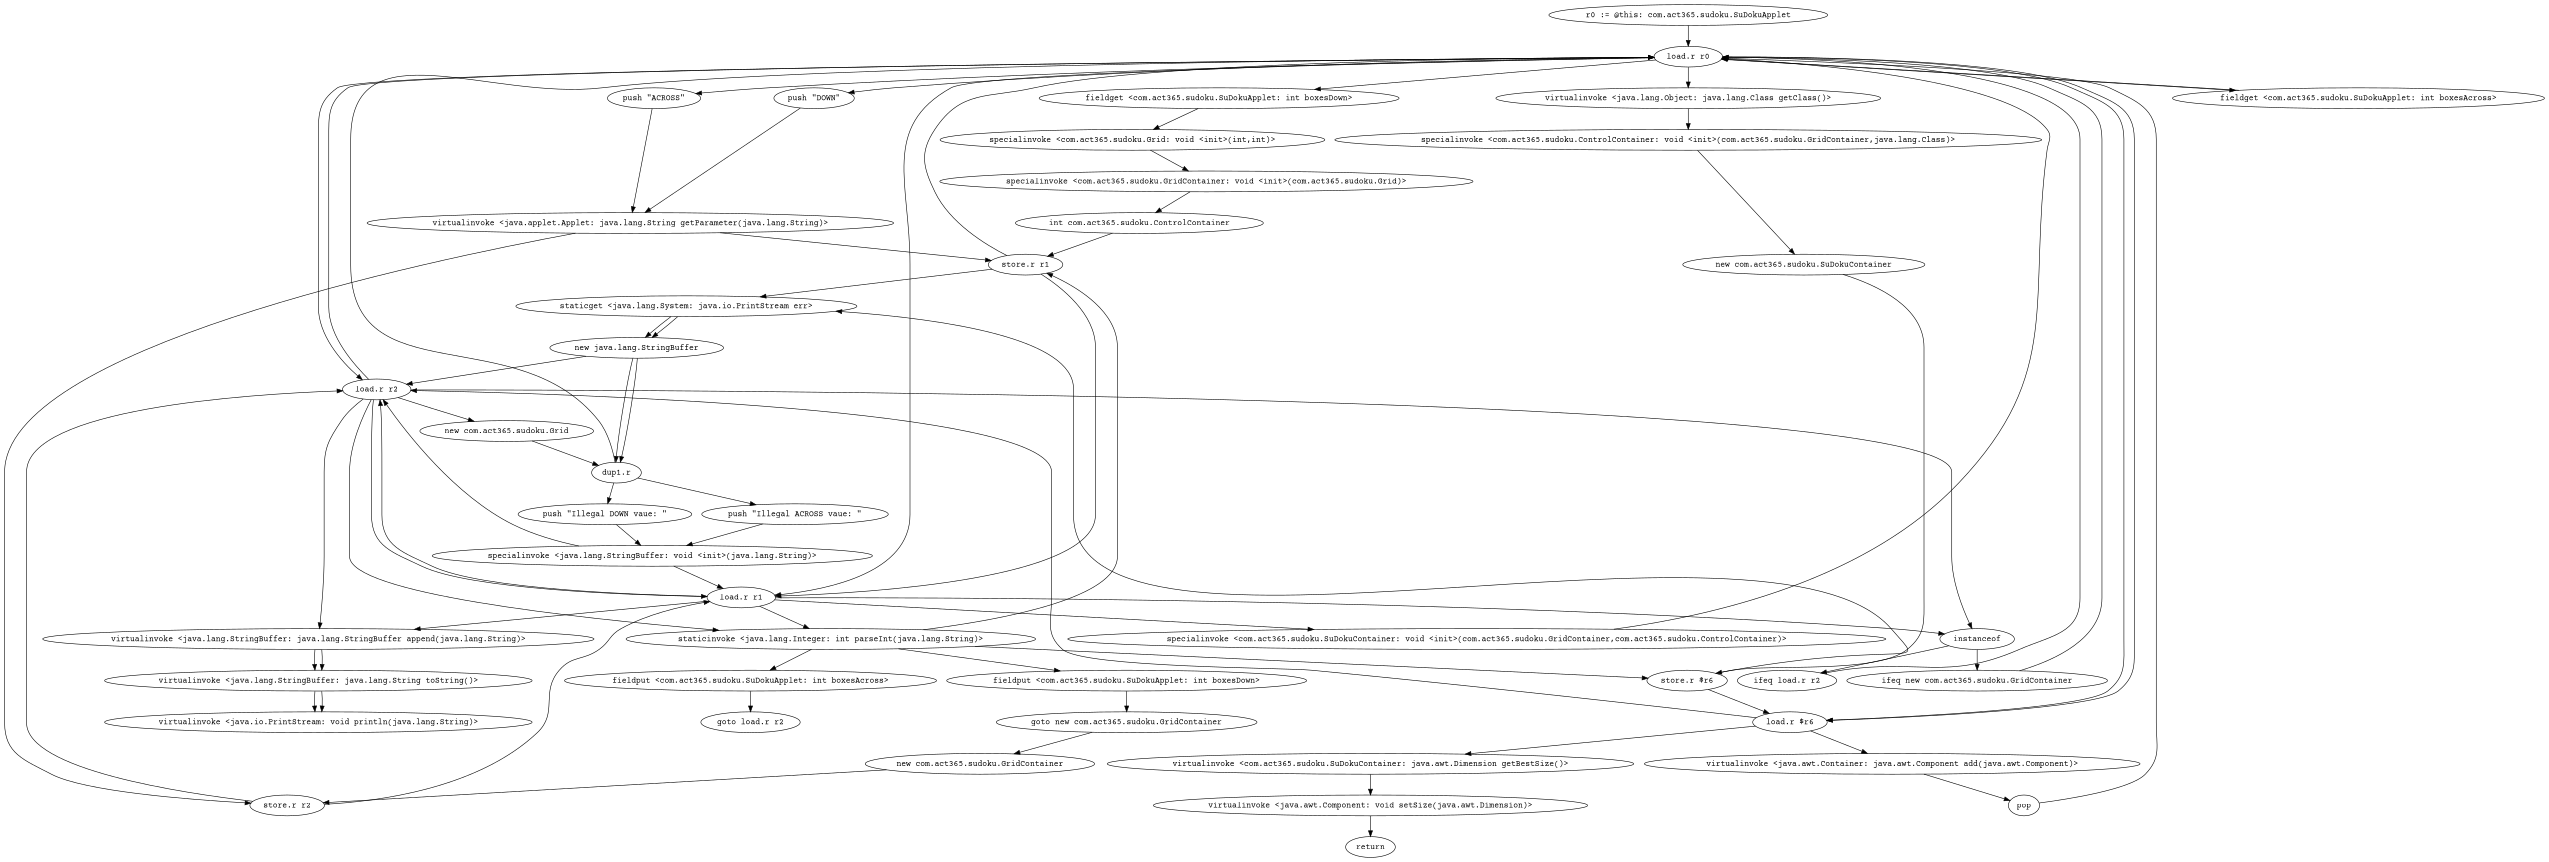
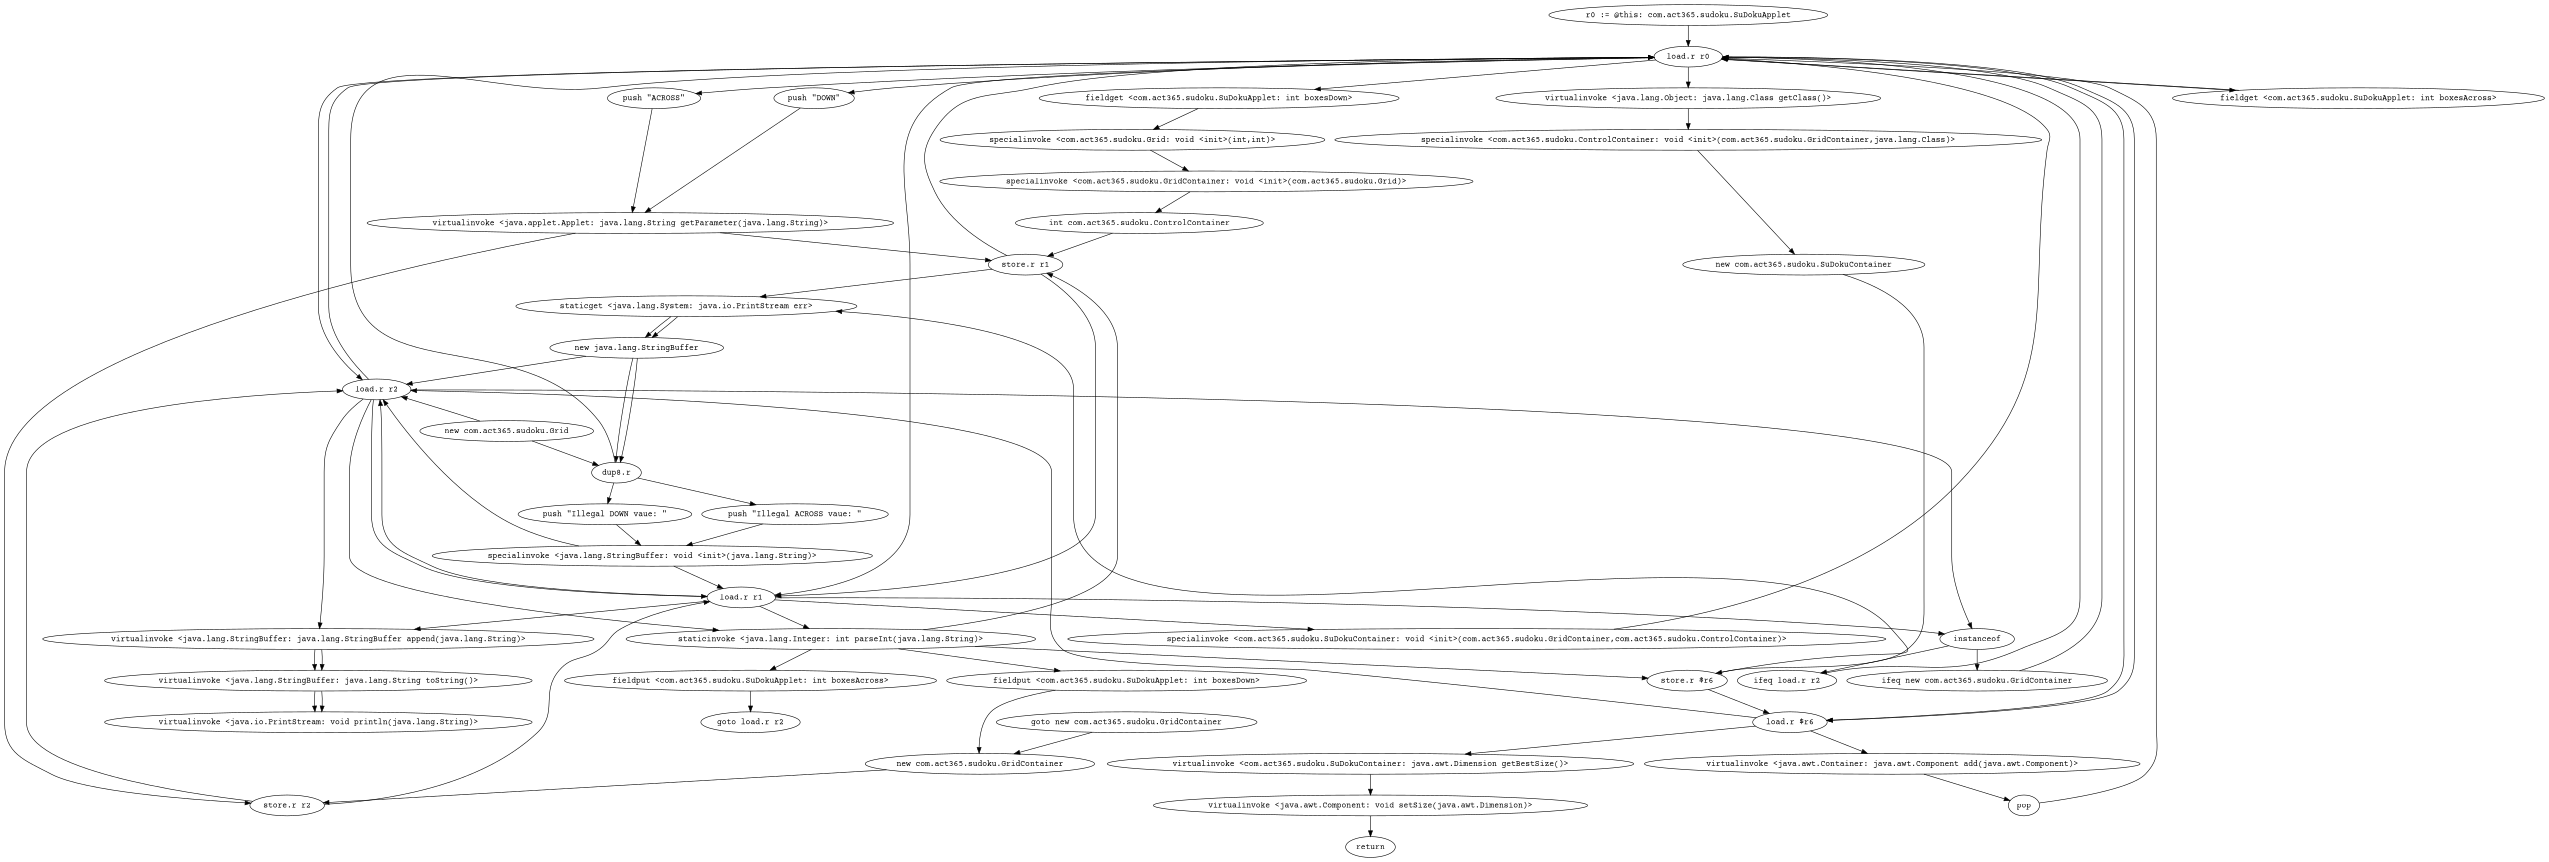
(433, 409) -> (444, 410)
(616, 473) -> (616, 473)
(1127, 699) -> (1004, 704)
